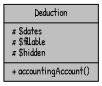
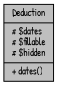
(51, 72) -> (28, 72)
